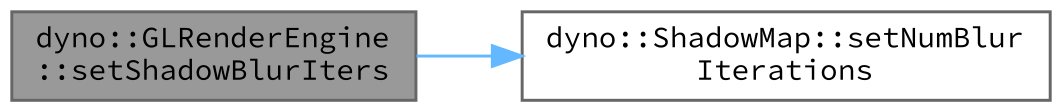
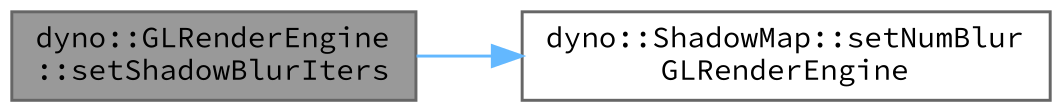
(786, 56) -> (786, 56)
